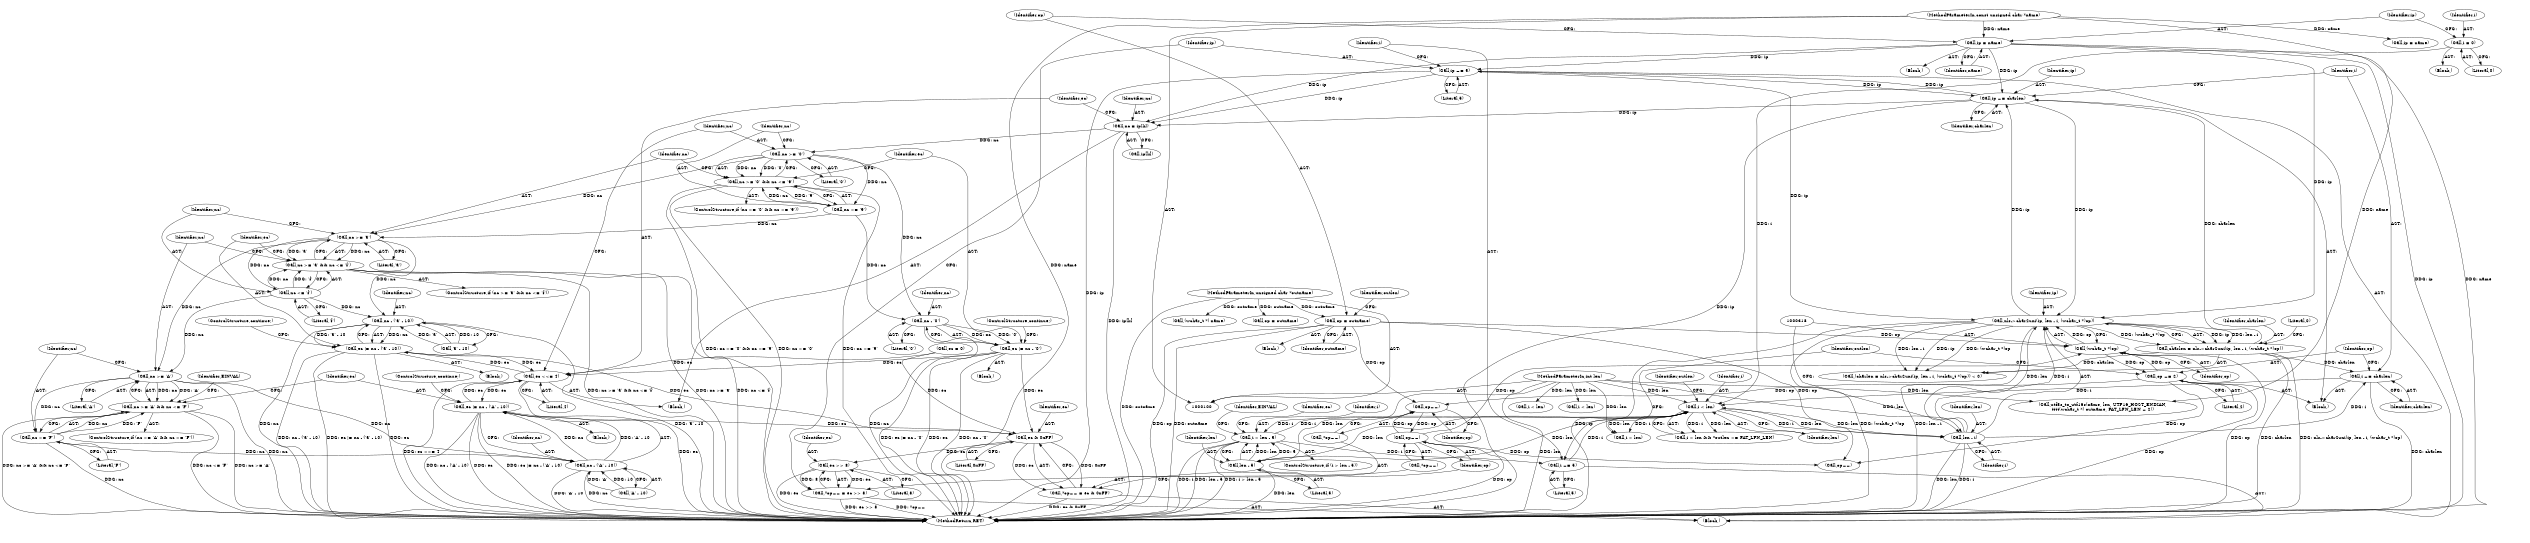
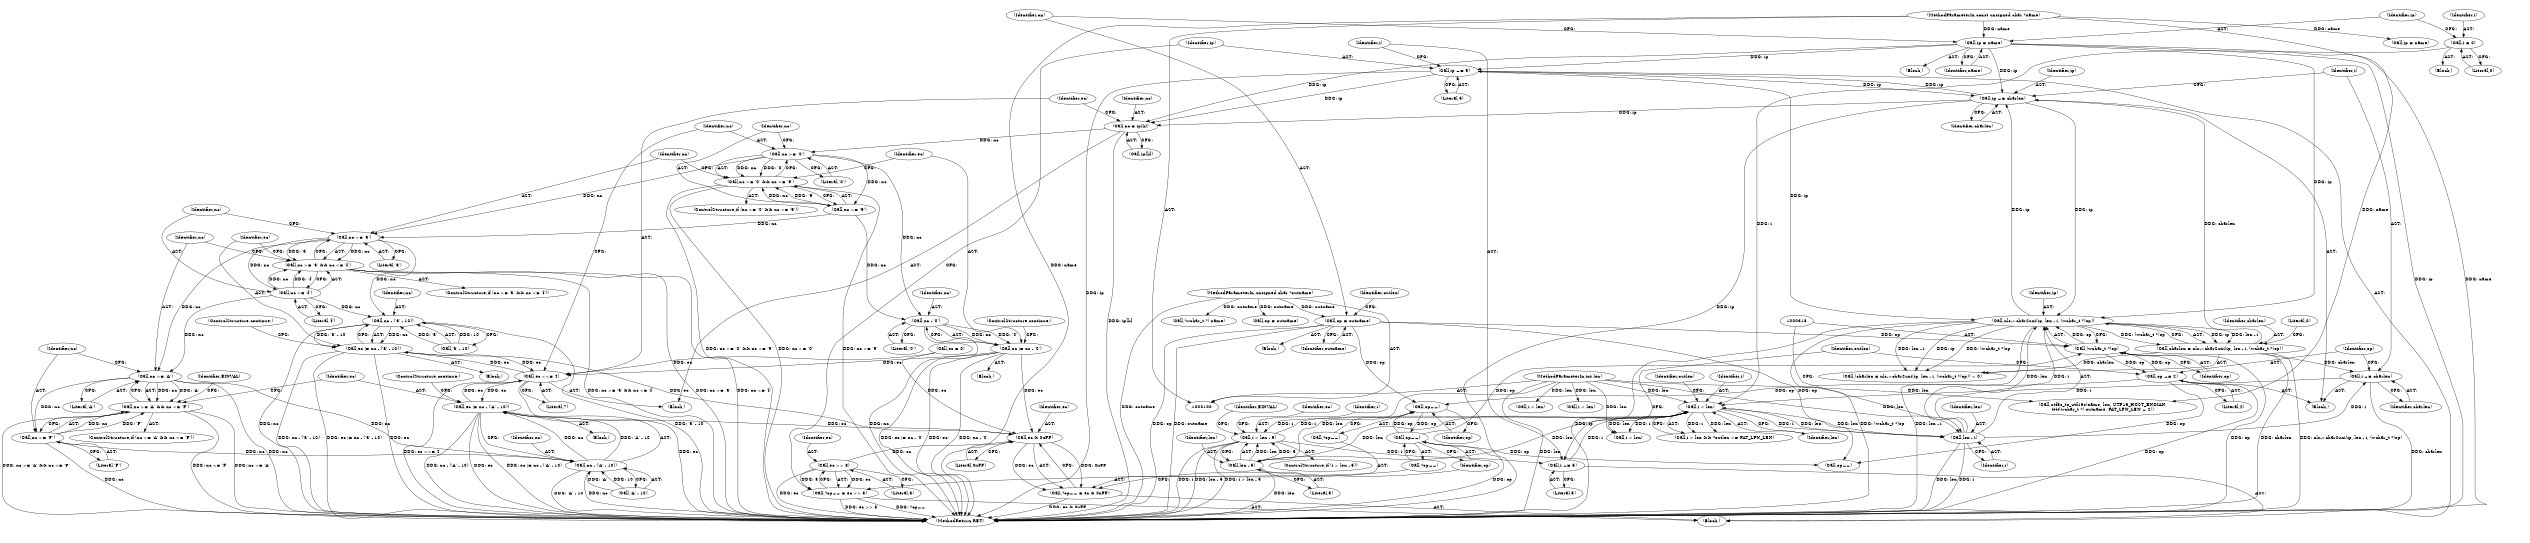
(557, 407) -> (557, 407)
(934, 451) -> (927, 446)
